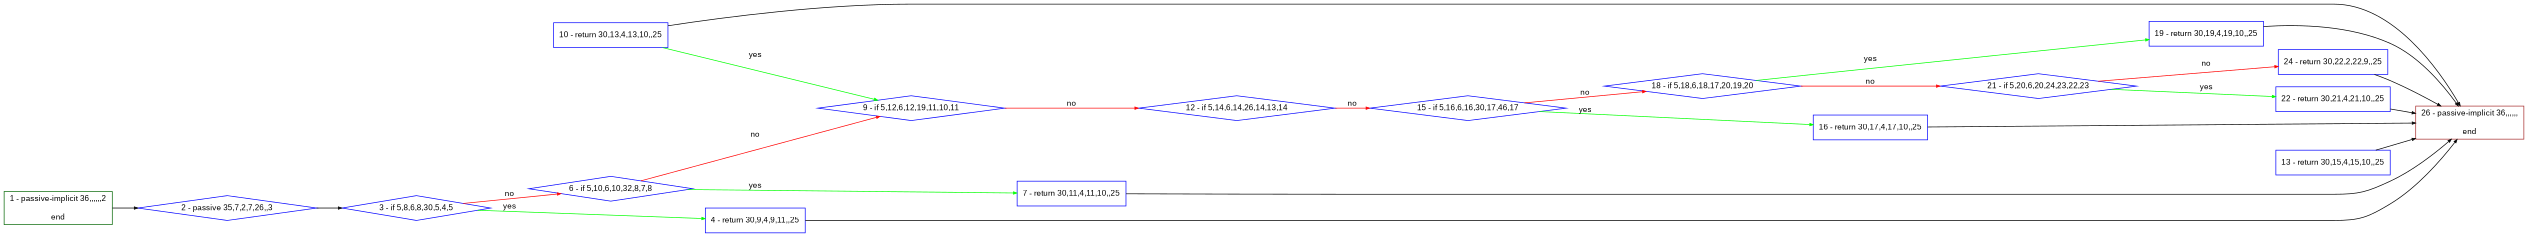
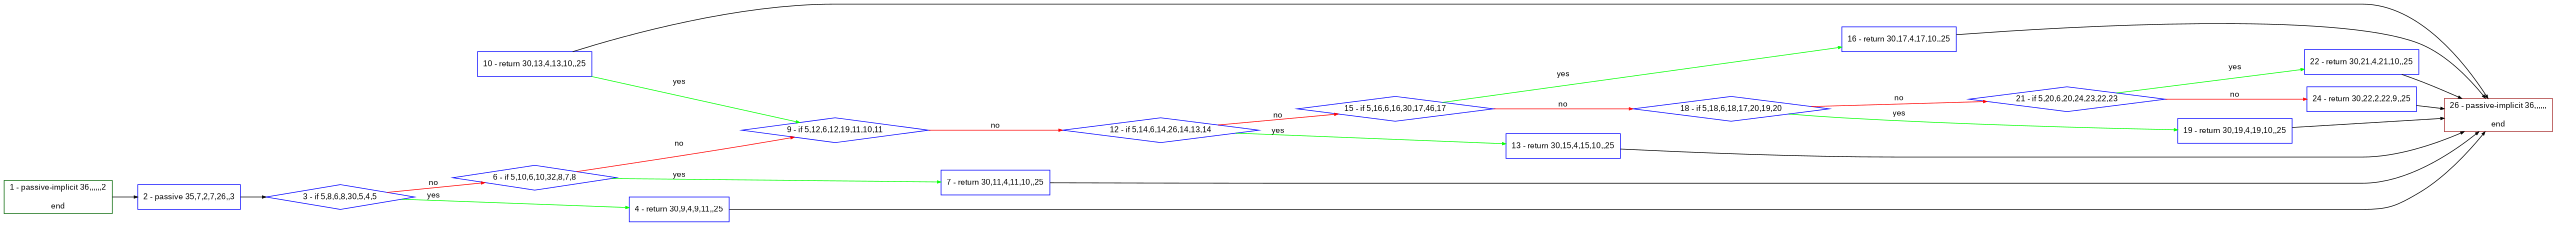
none -> (1369, 138)
(227, 208) -> (189, 197)
